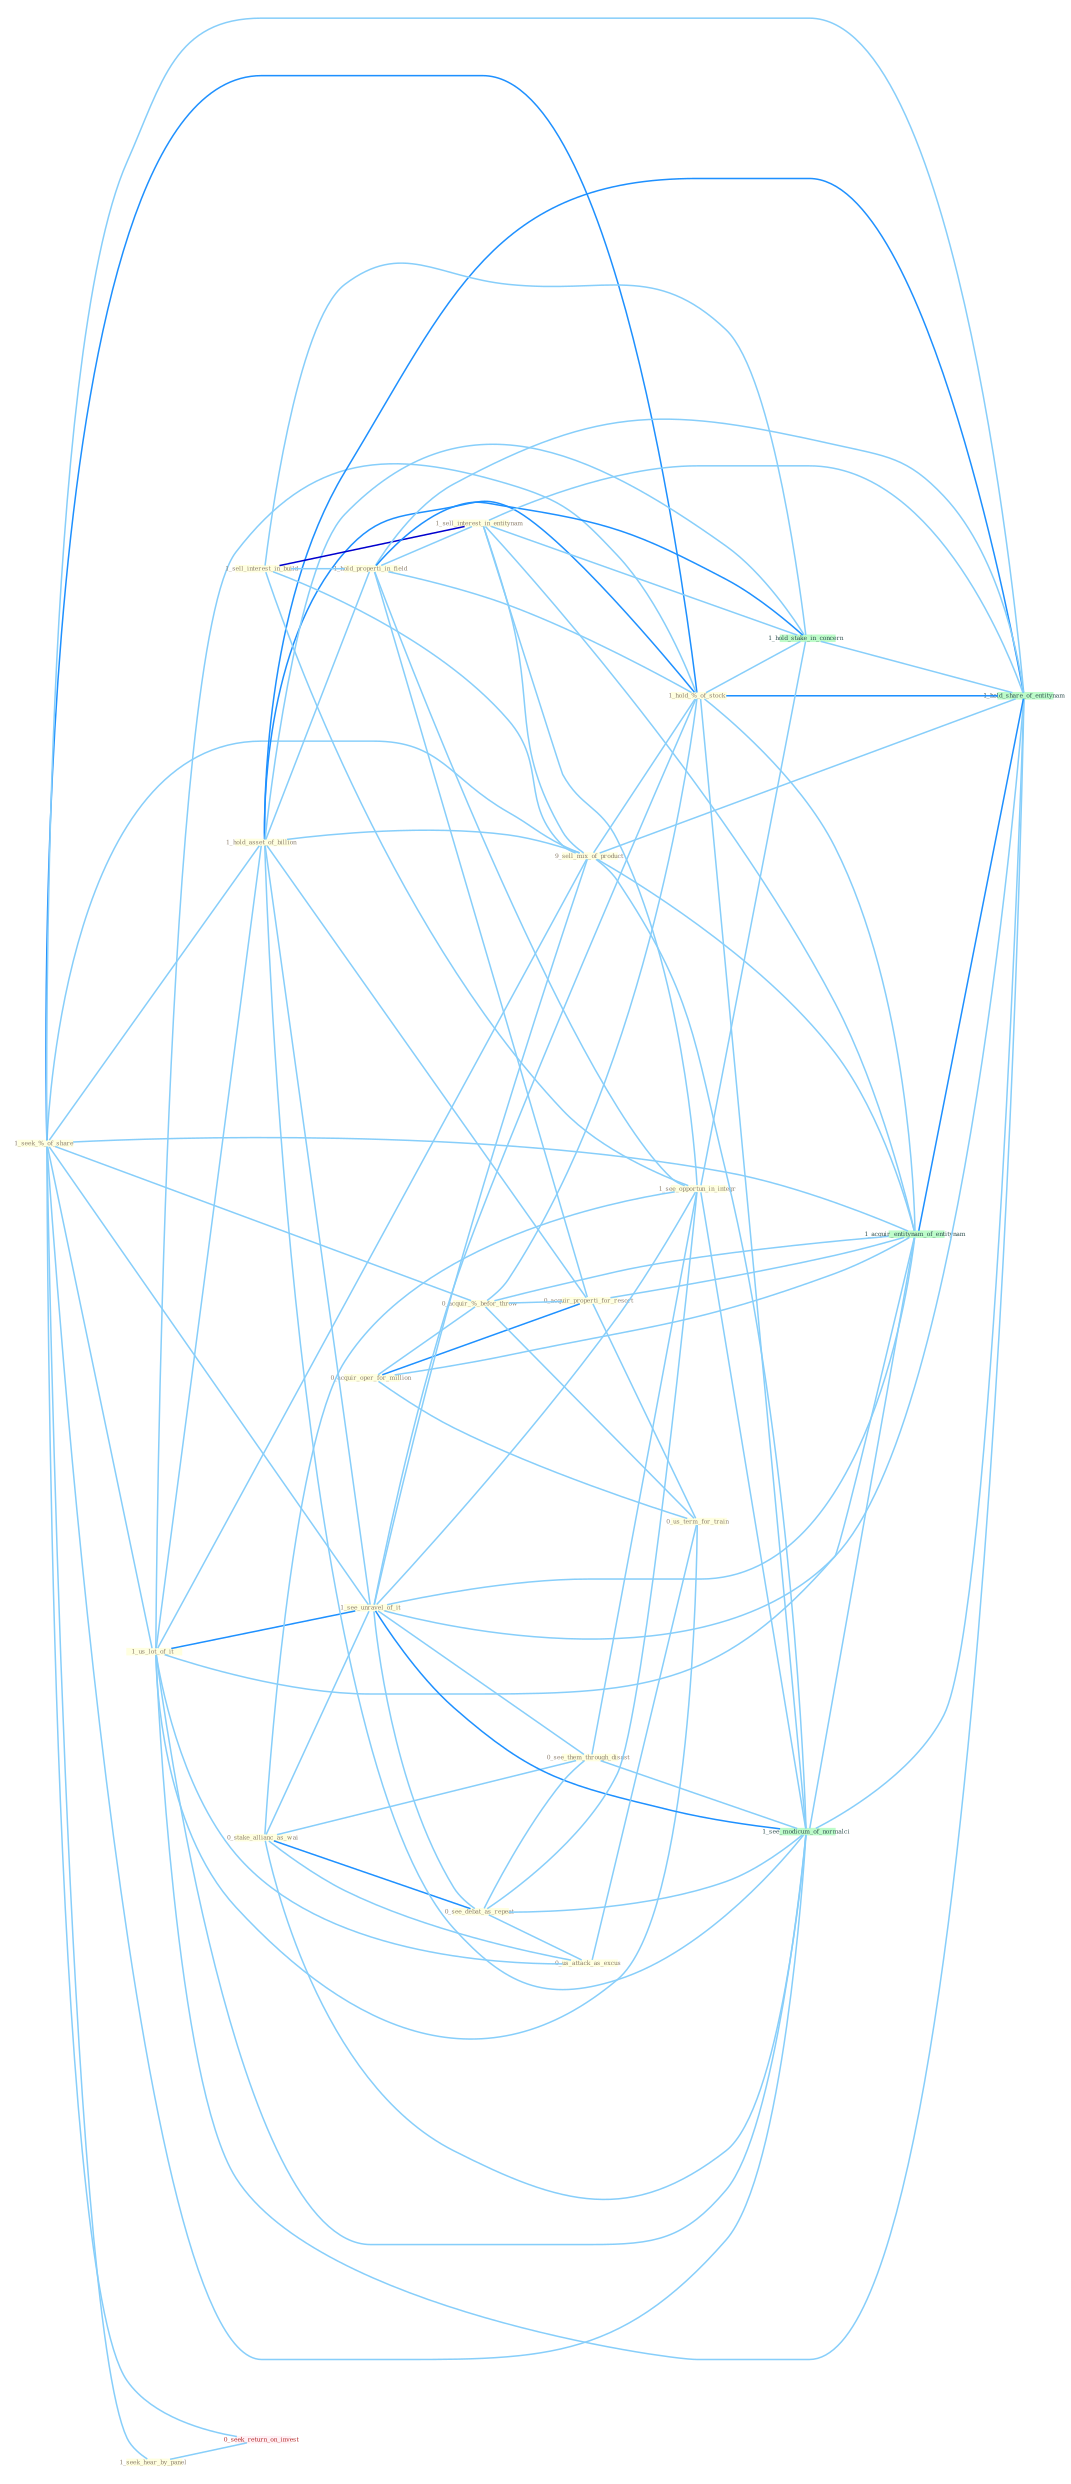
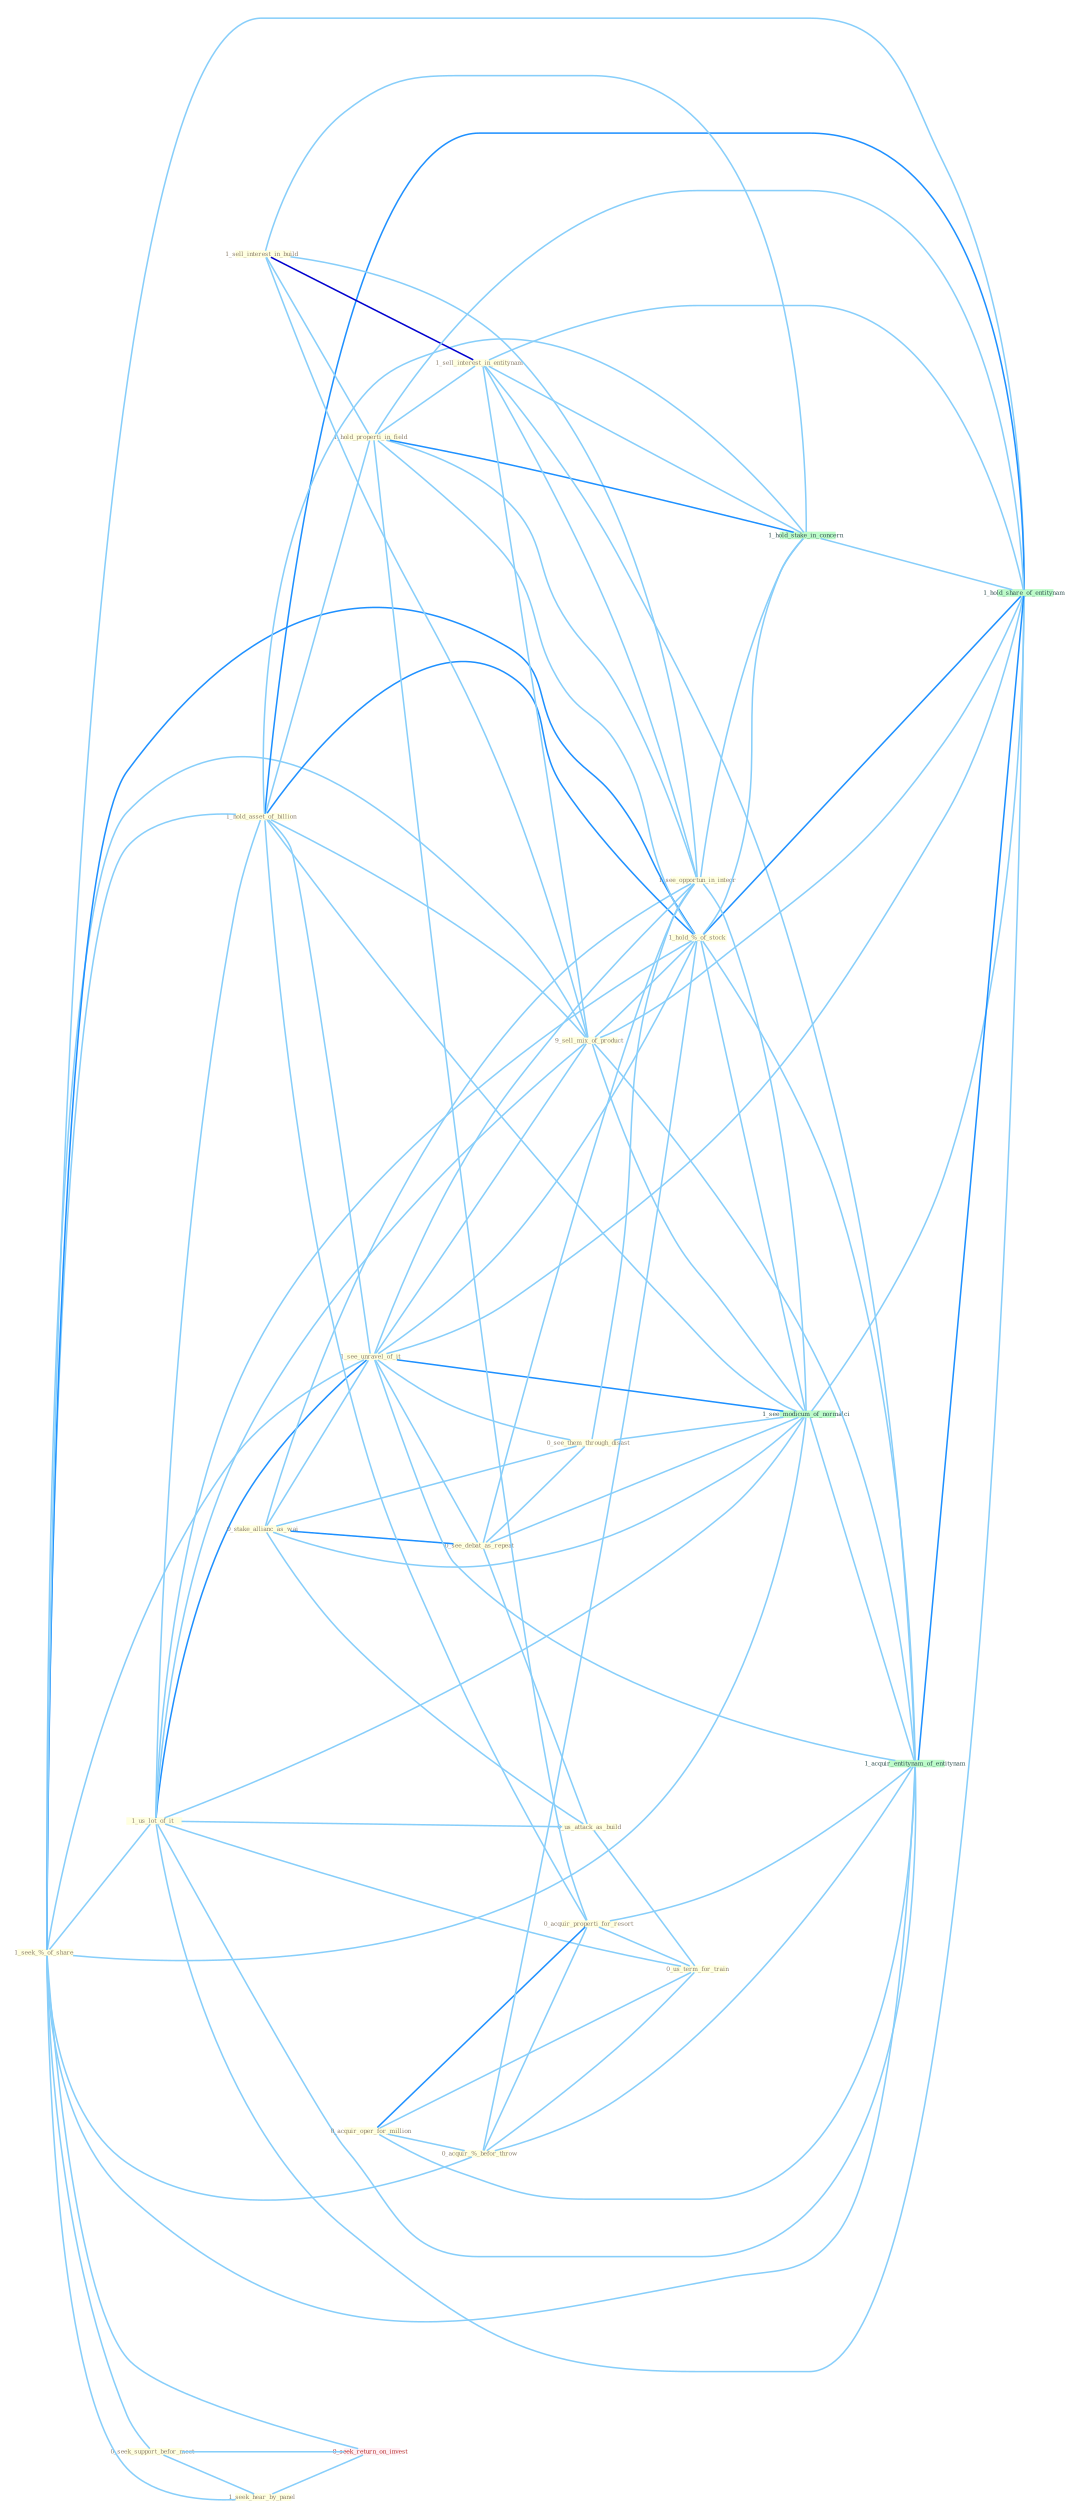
(590, 1963) -> (590, 1827)
none -> (154, 2452)
